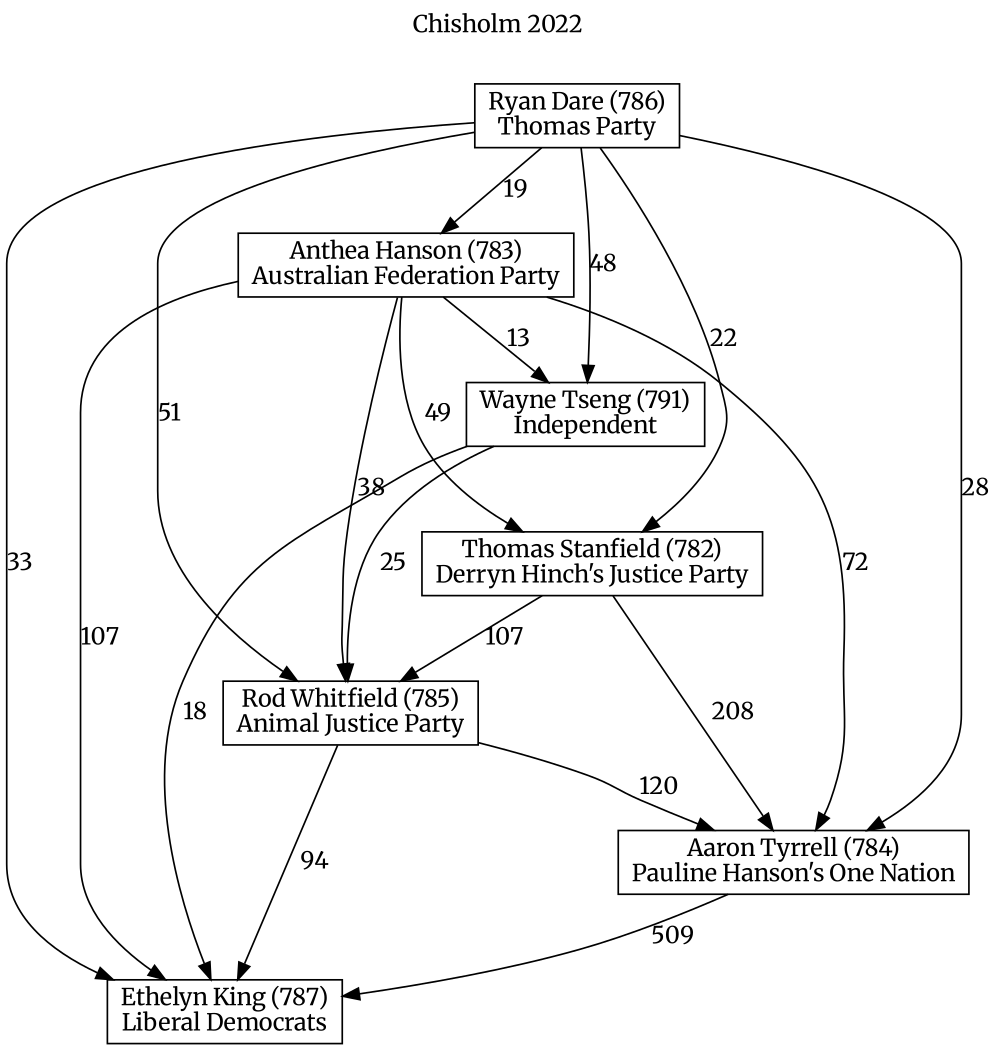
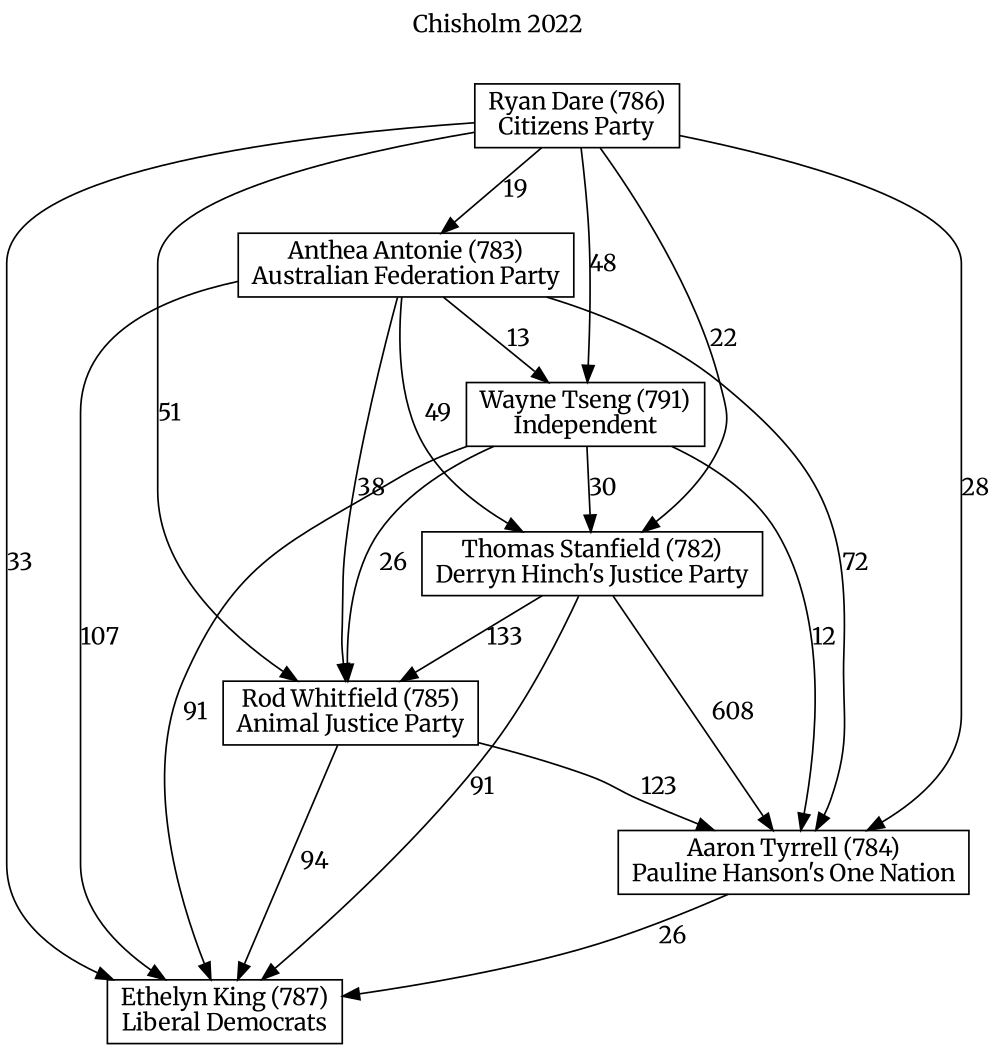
(577, 116) -> (577, 116)
(406, 265) -> (406, 265)
none -> (589, 481)
(393, 564) -> (393, 564)
none -> (805, 602)
(505, 638) -> (505, 638)
(195, 713) -> (195, 713)
(733, 713) -> (733, 713)
(659, 788) -> (659, 788)
none -> (448, 799)
(673, 937) -> (673, 937)
